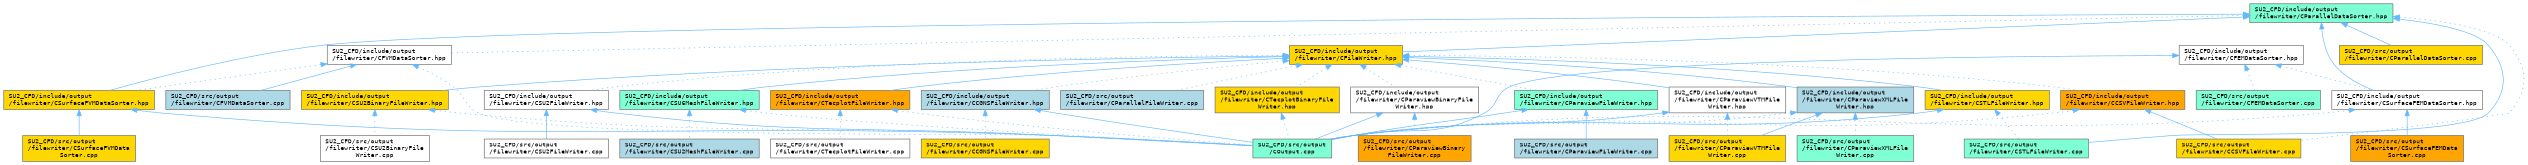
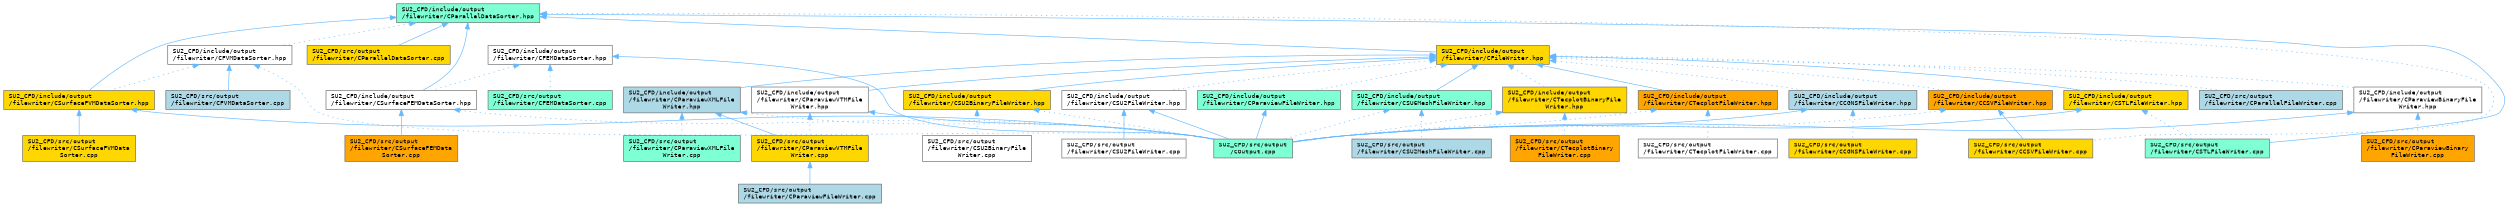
(1586, 128) -> (810, 176)
none -> (1565, 148)
